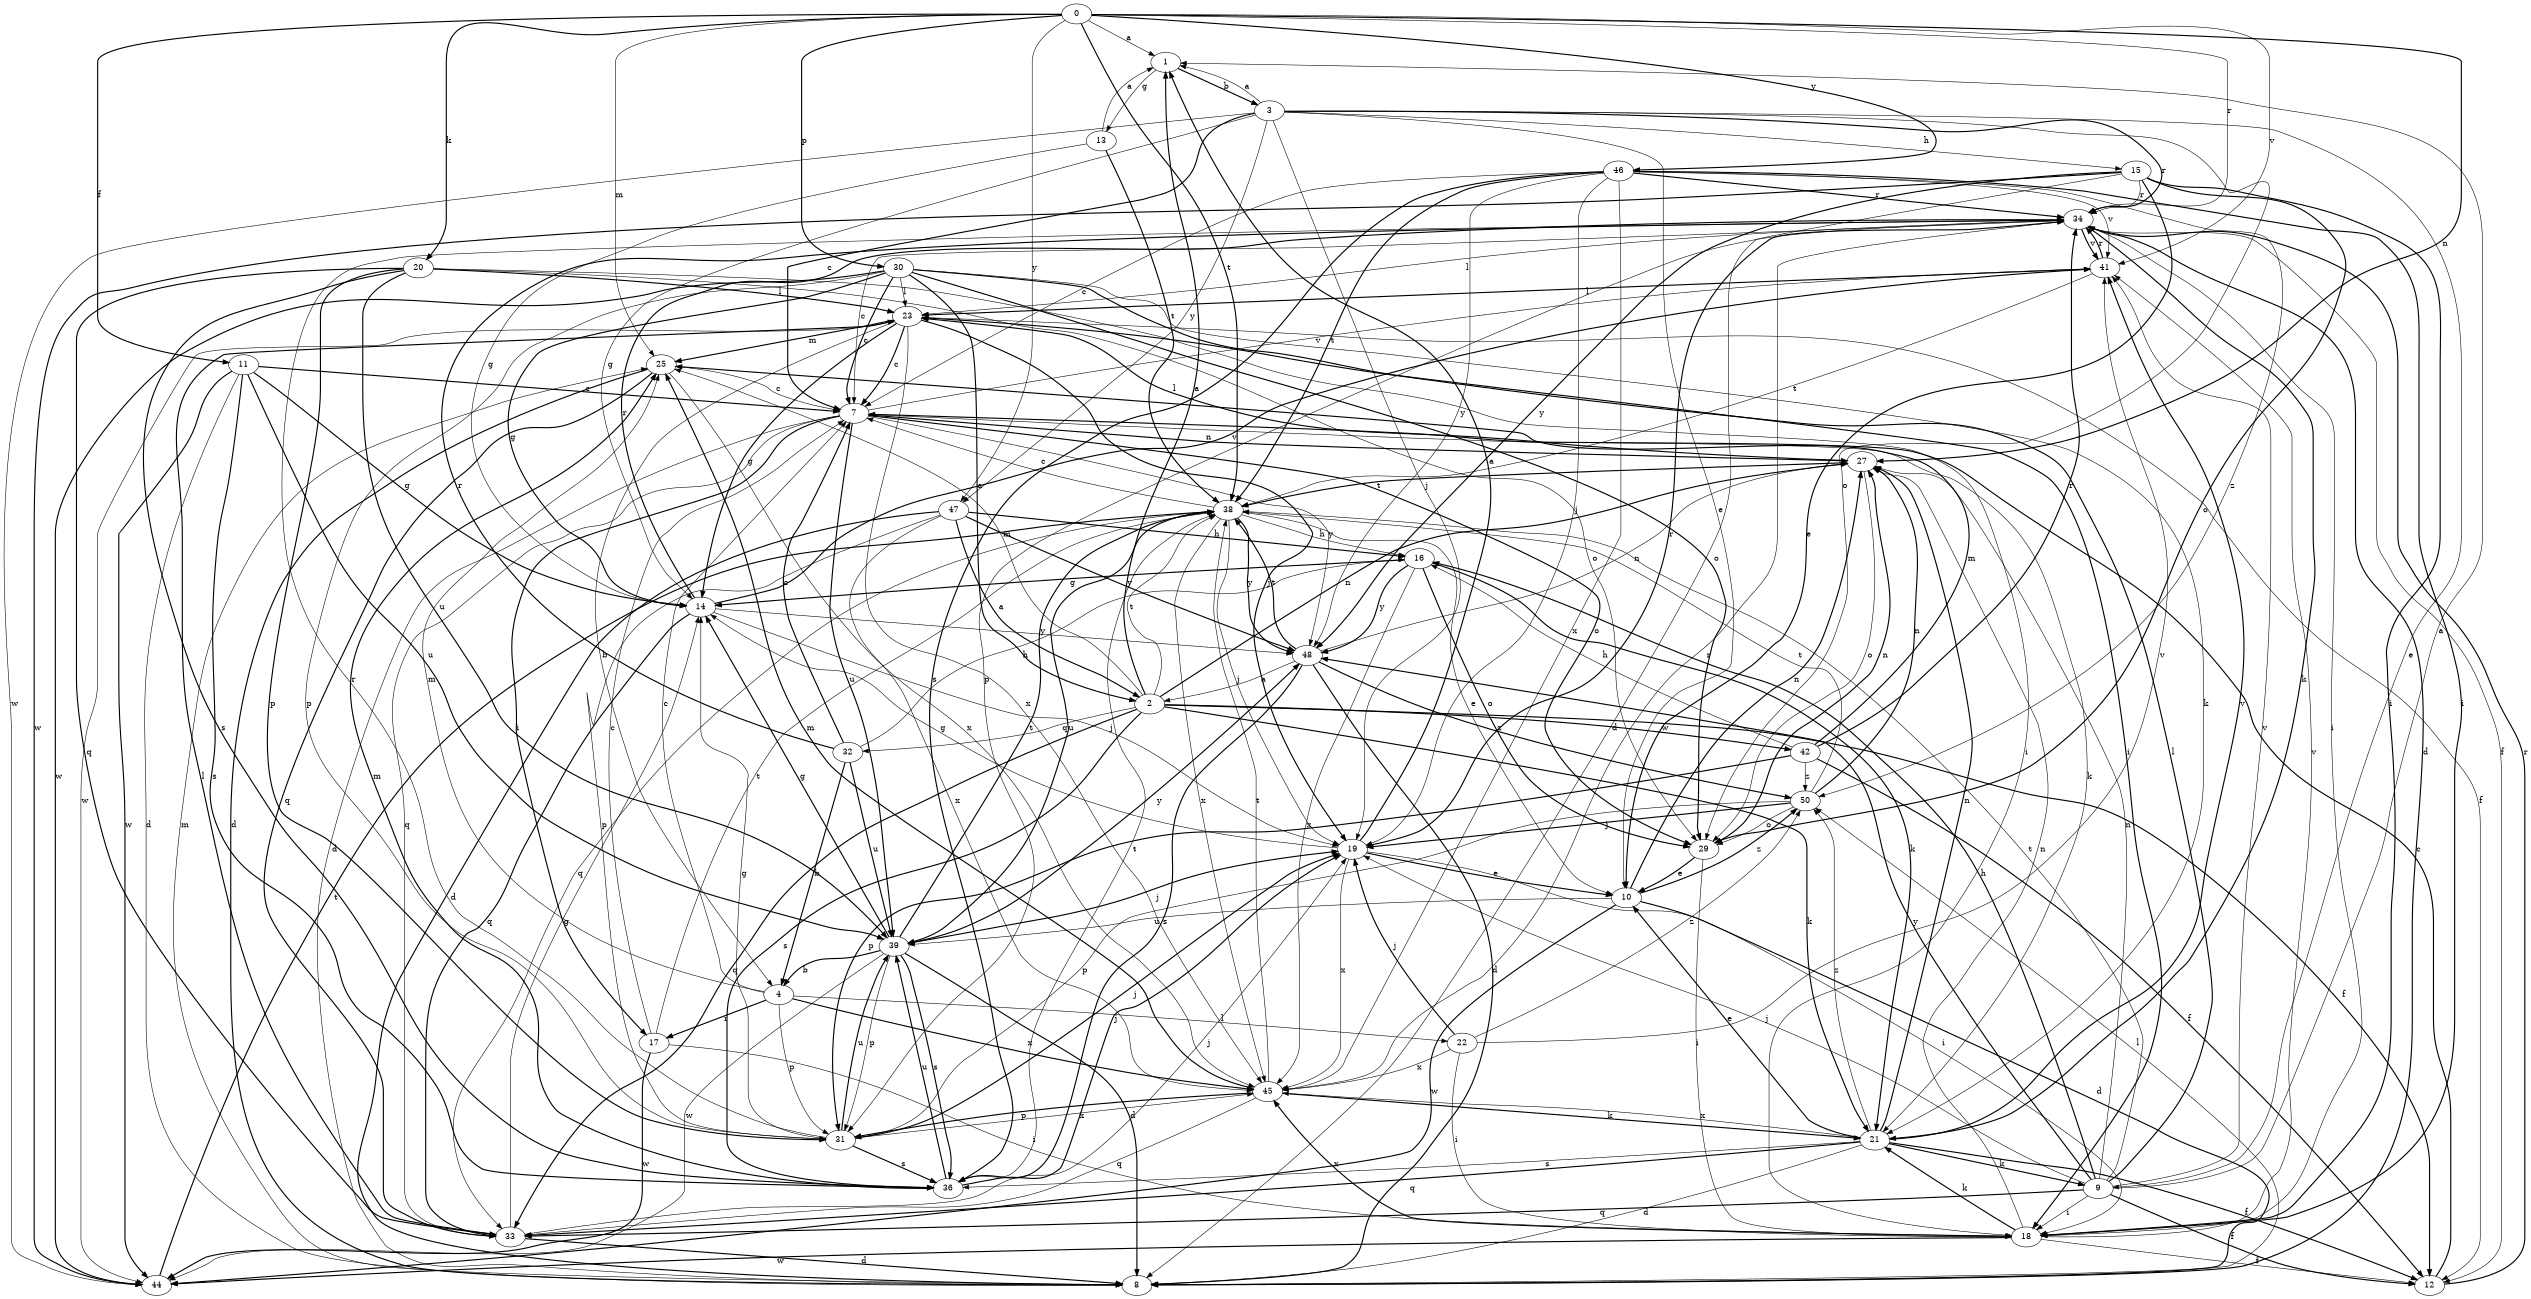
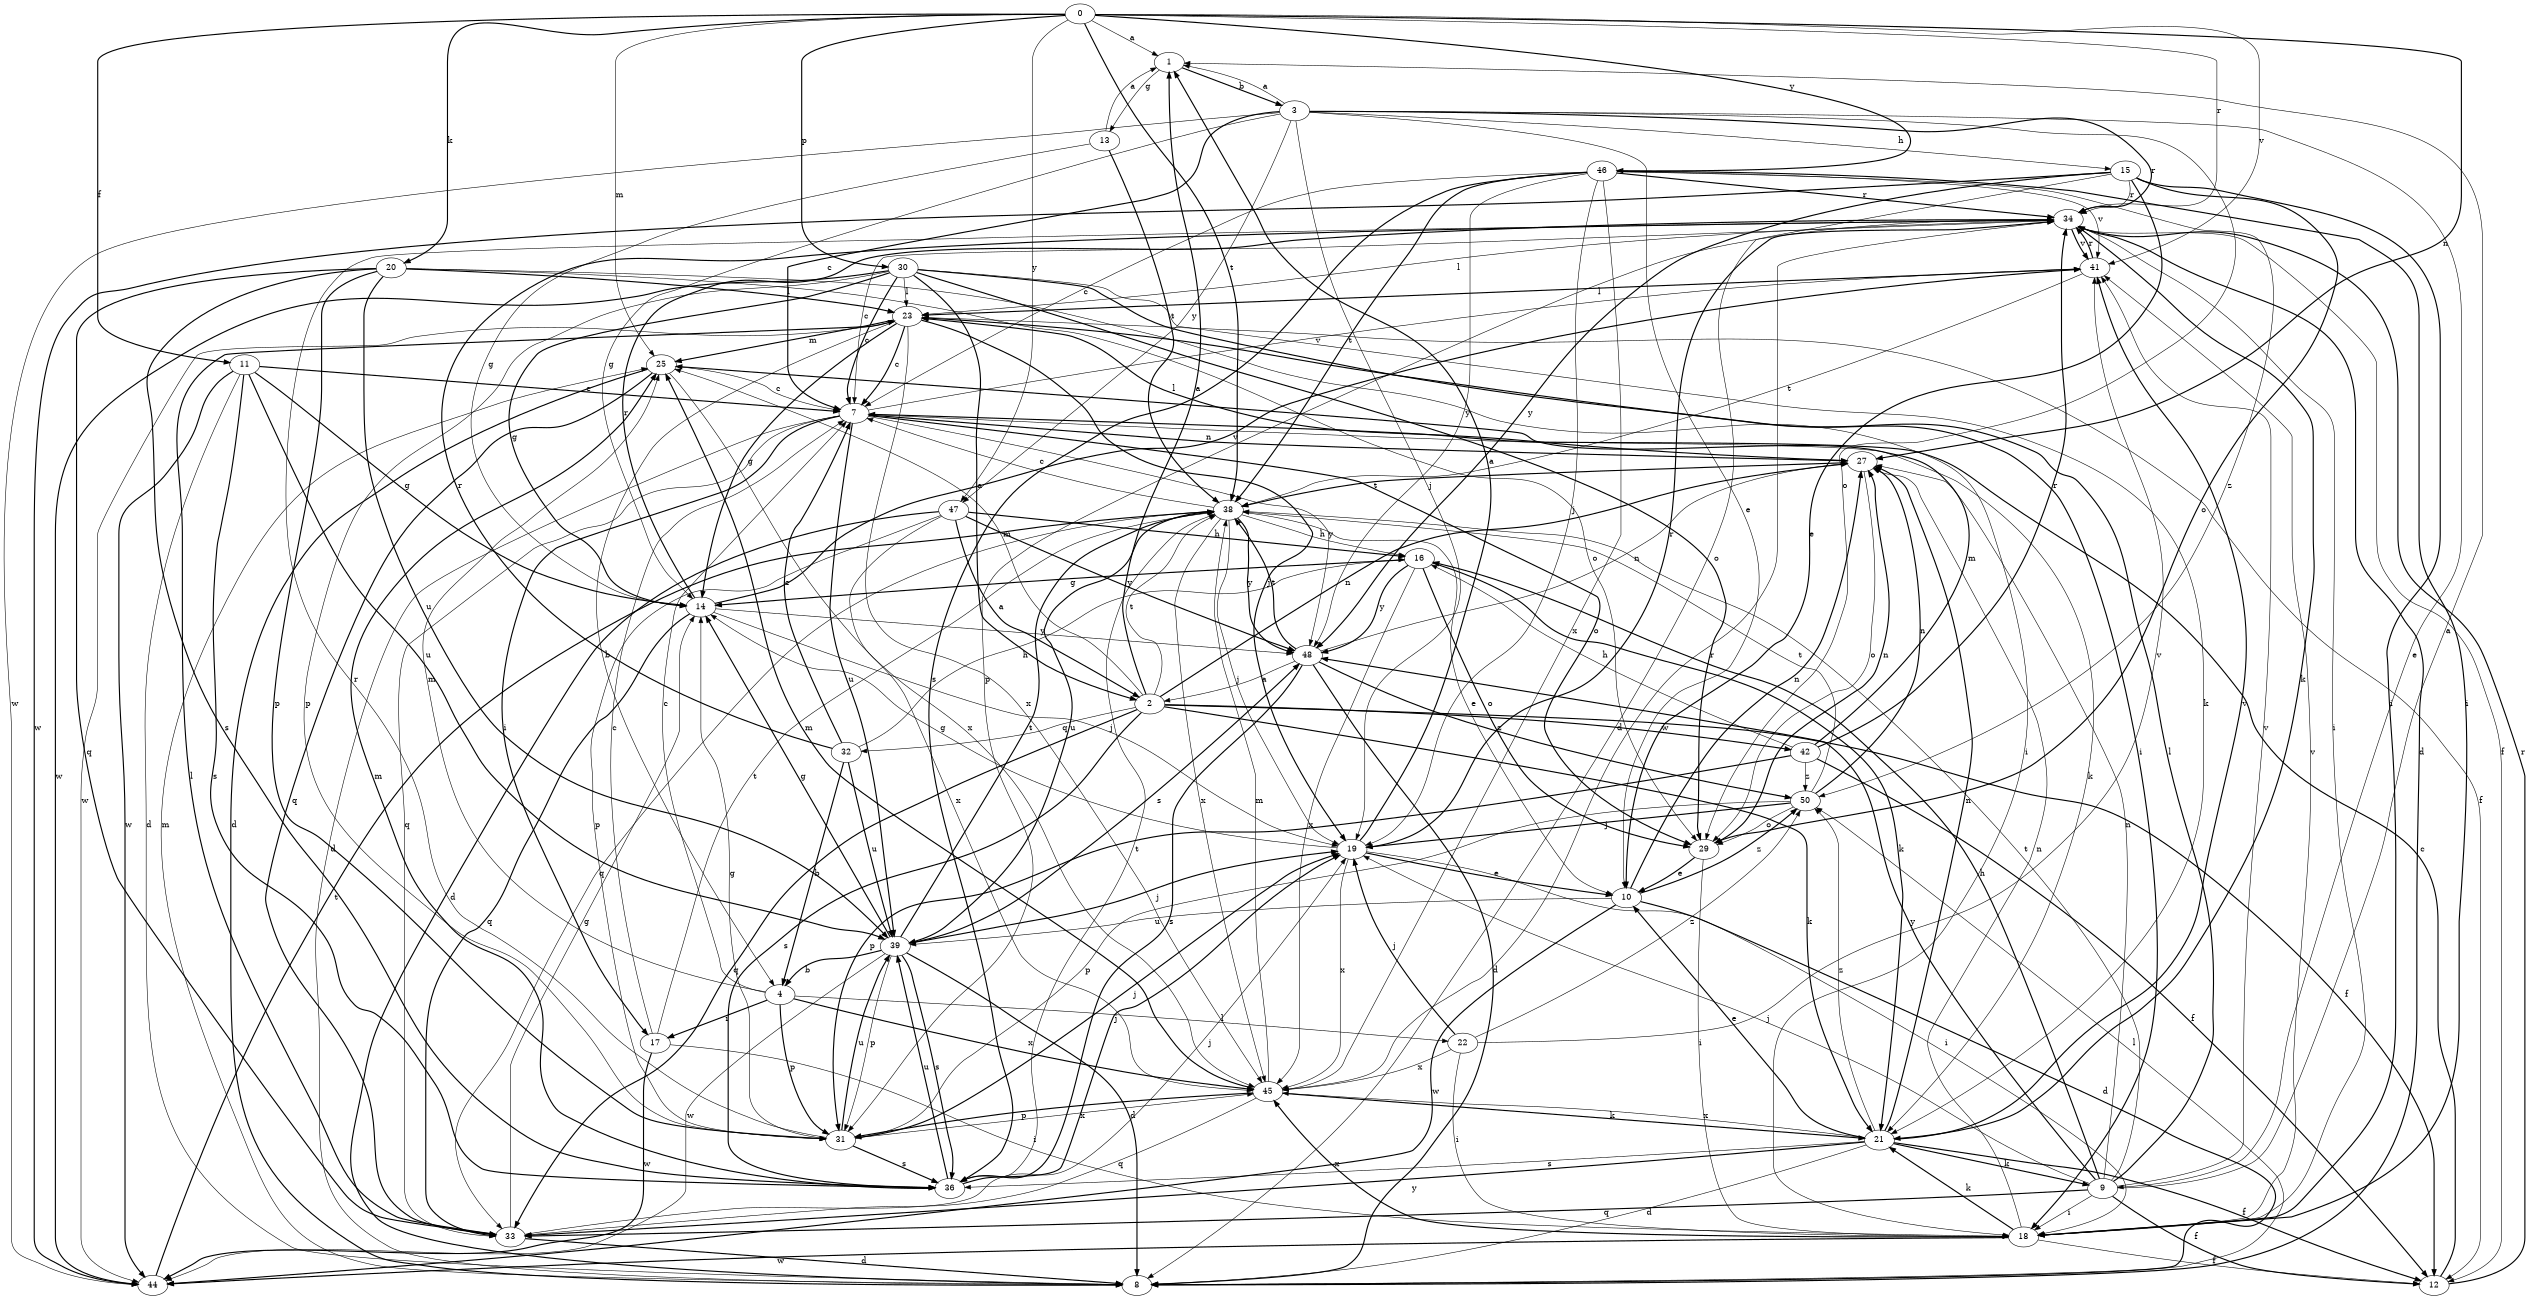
(1159, 801) -> (1159, 801)
(1258, 801) -> (1259, 801)
(790, 1073) -> (790, 1073)
(1413, 1189) -> (1415, 1189)
